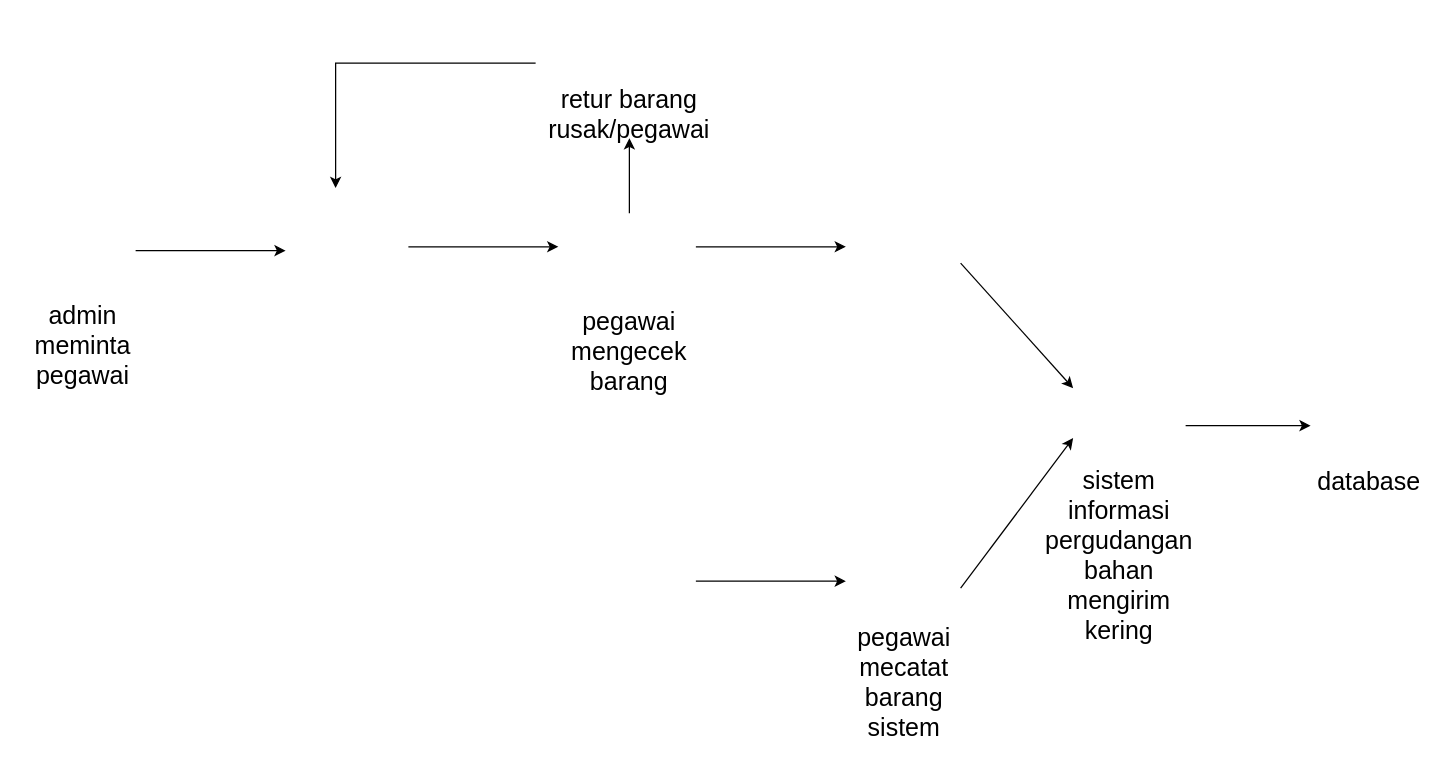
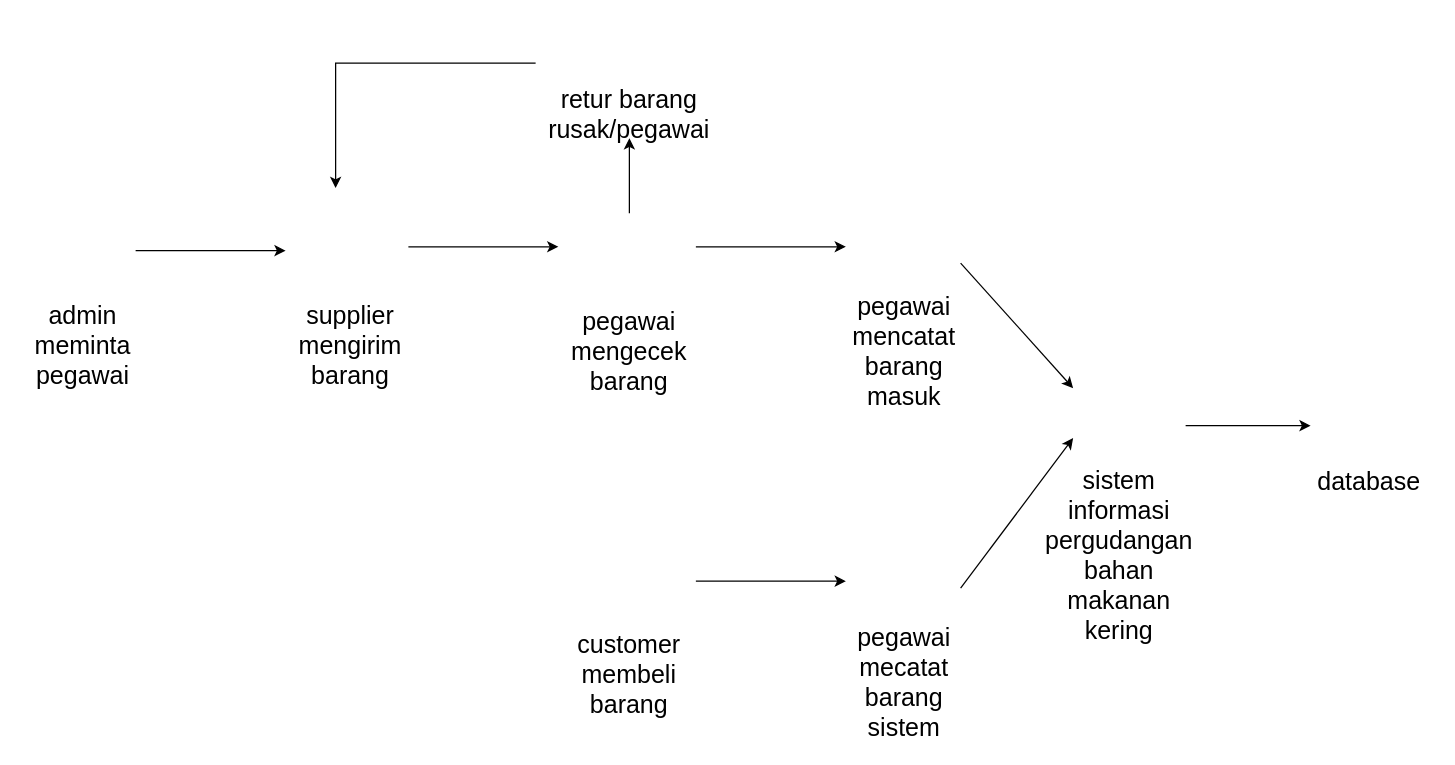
none -> (350, 344)
none -> (904, 351)
(1119, 554) -> (1119, 554)
none -> (629, 673)
